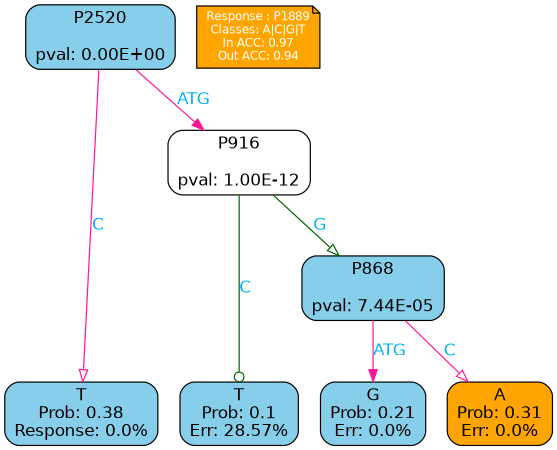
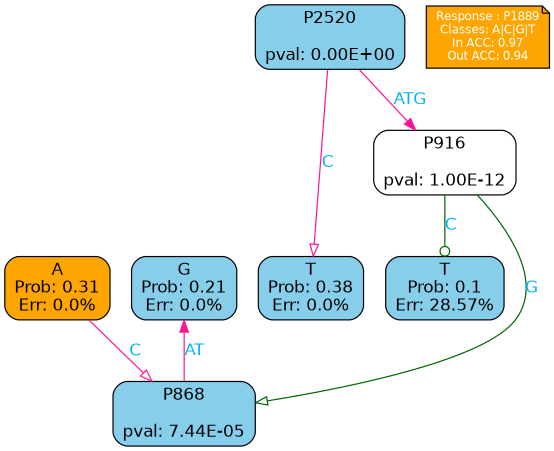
(432, 347) -> (116, 346)
(390, 351) -> (194, 351)
(81, 414) -> (311, 288)
